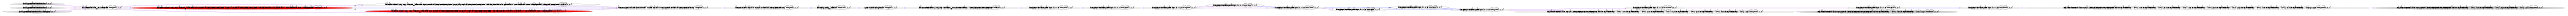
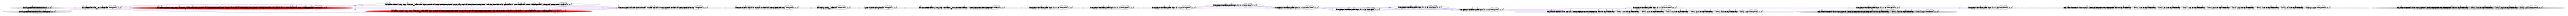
(37, 4) -> none
